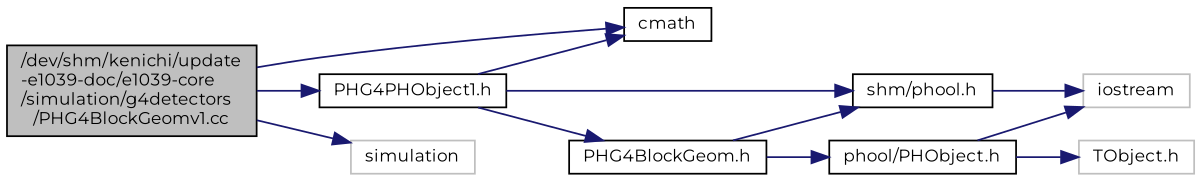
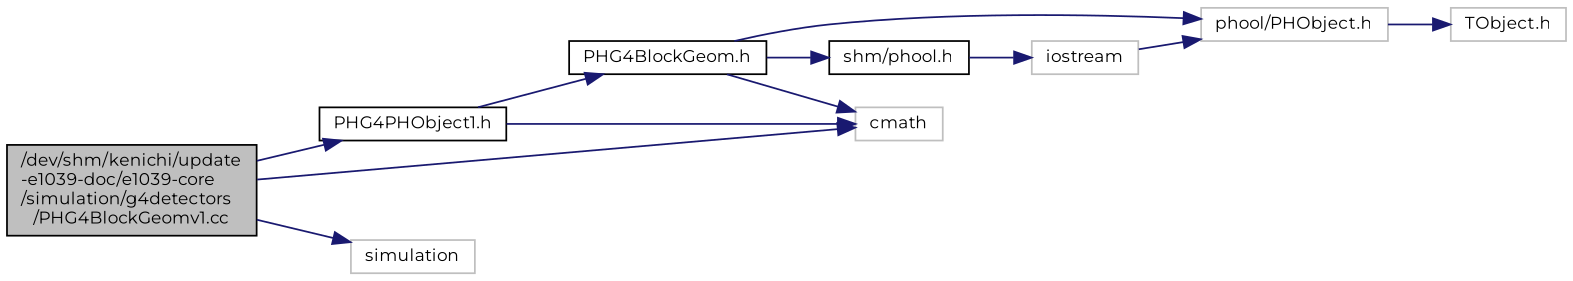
(668, 24) -> (899, 124)
(671, 91) -> none
none -> (782, 91)
(1022, 126) -> (1161, 46)
(923, 157) -> (1295, 24)
